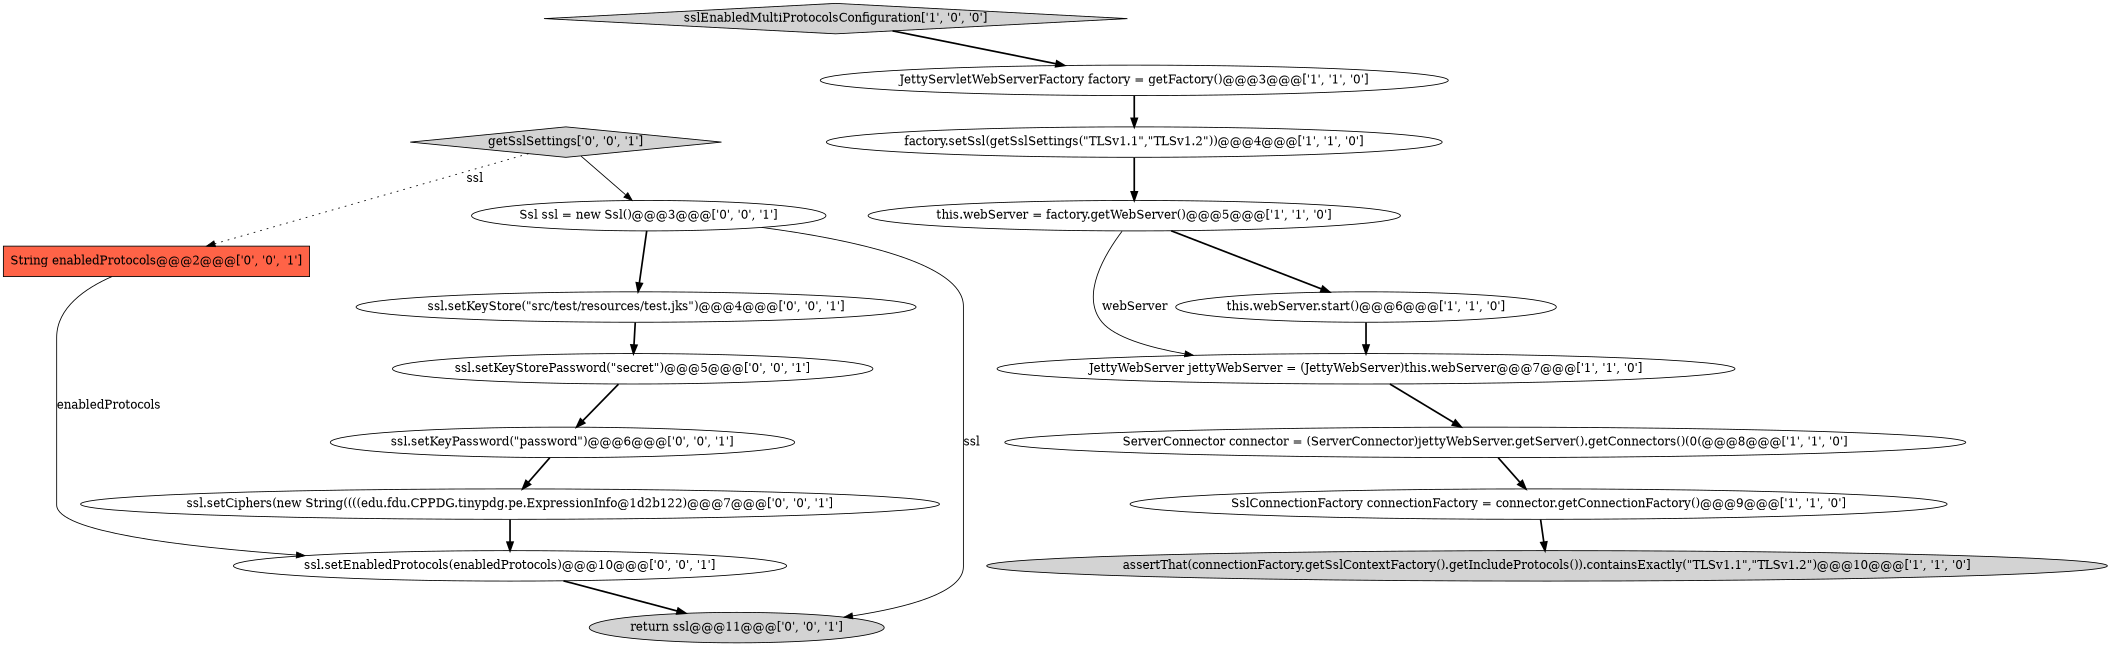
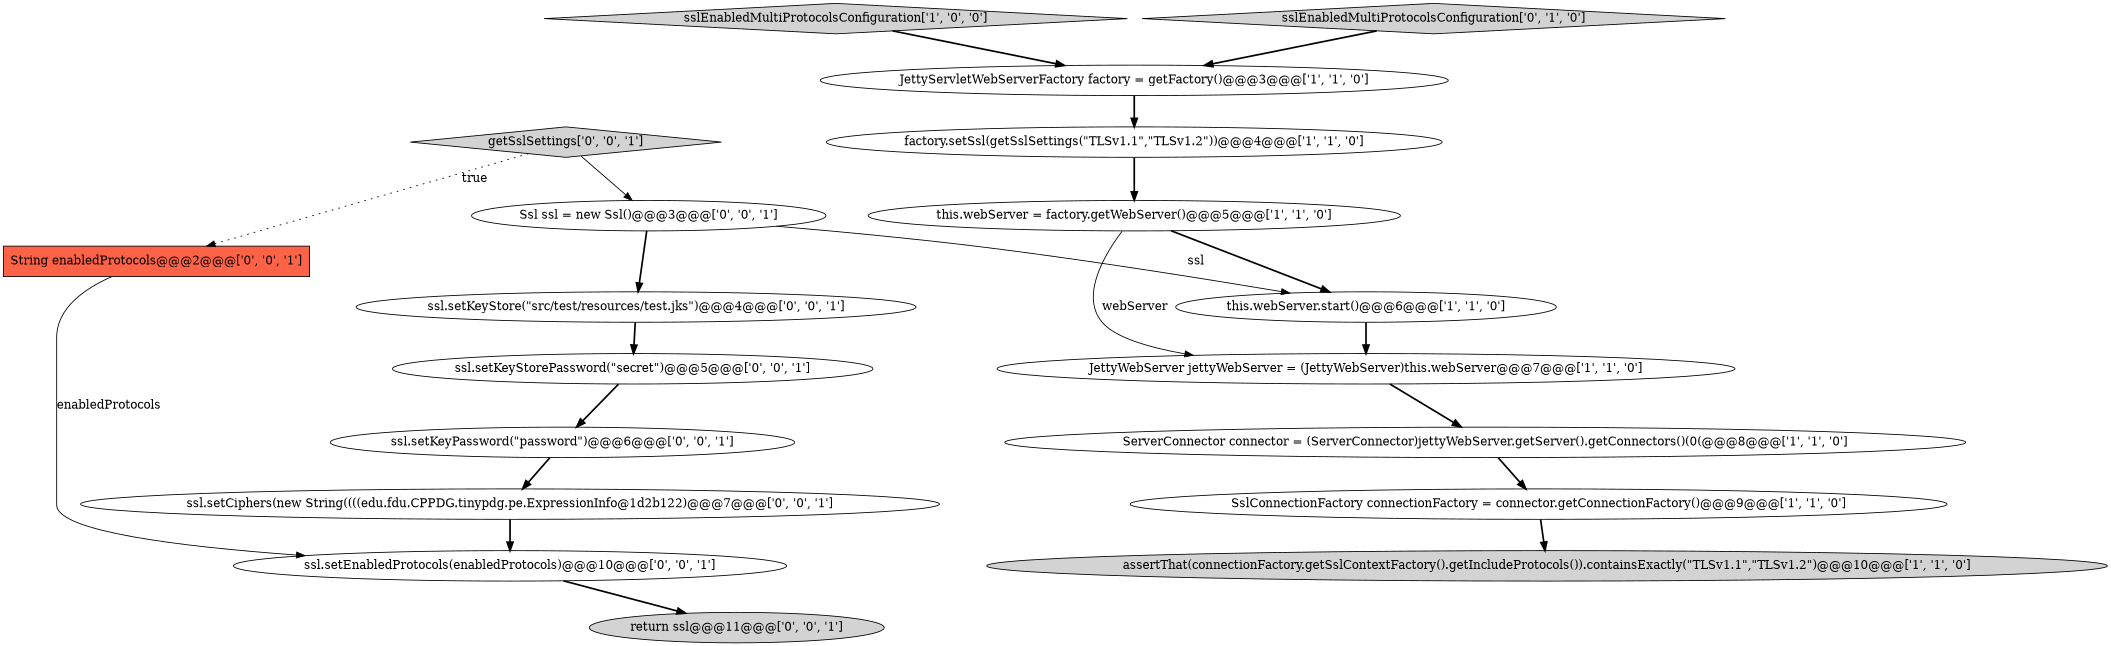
none -> (1434, 19)
(475, 179) -> (475, 179)
(963, 387) -> (1030, 253)
